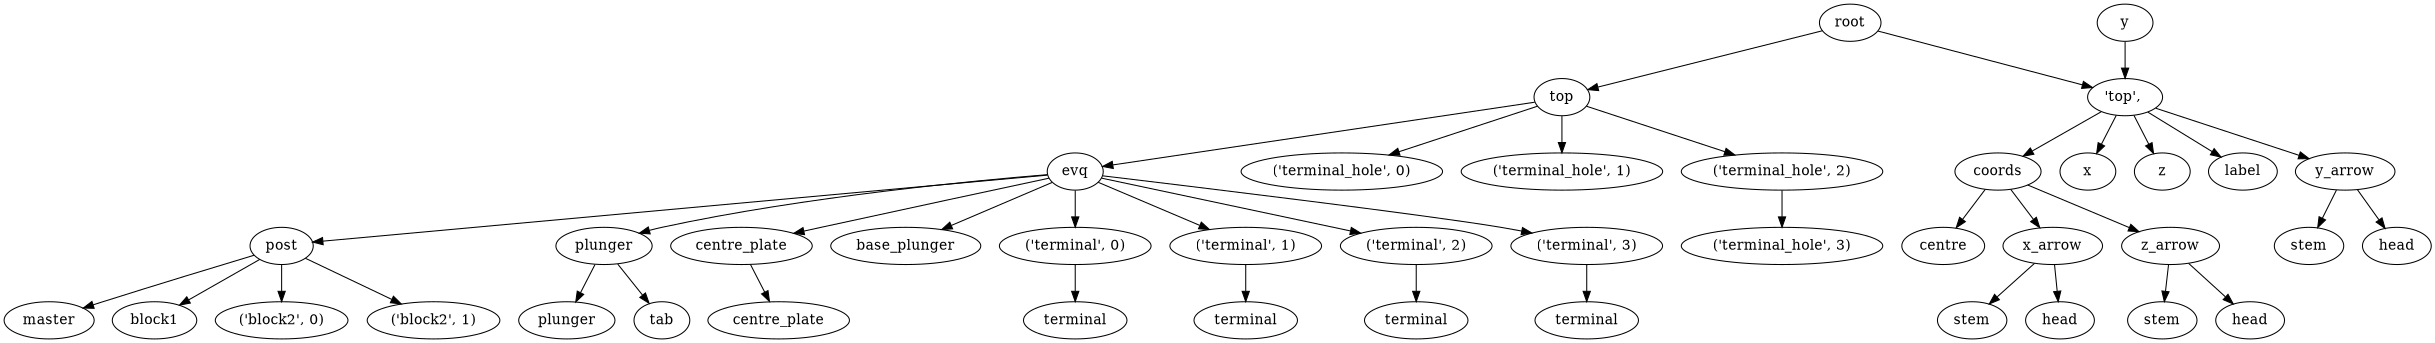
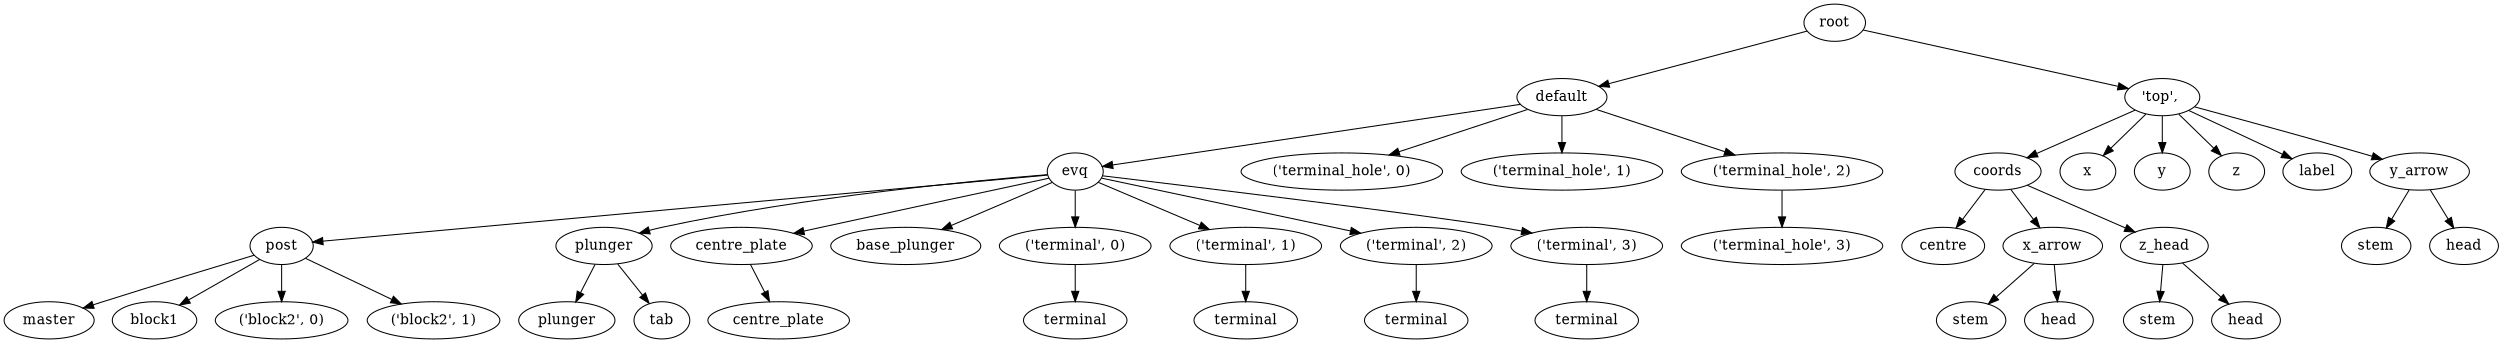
(2125, 55) -> (2162, 129)
(1562, 97) -> (1562, 97)
(2171, 246) -> (2164, 246)
